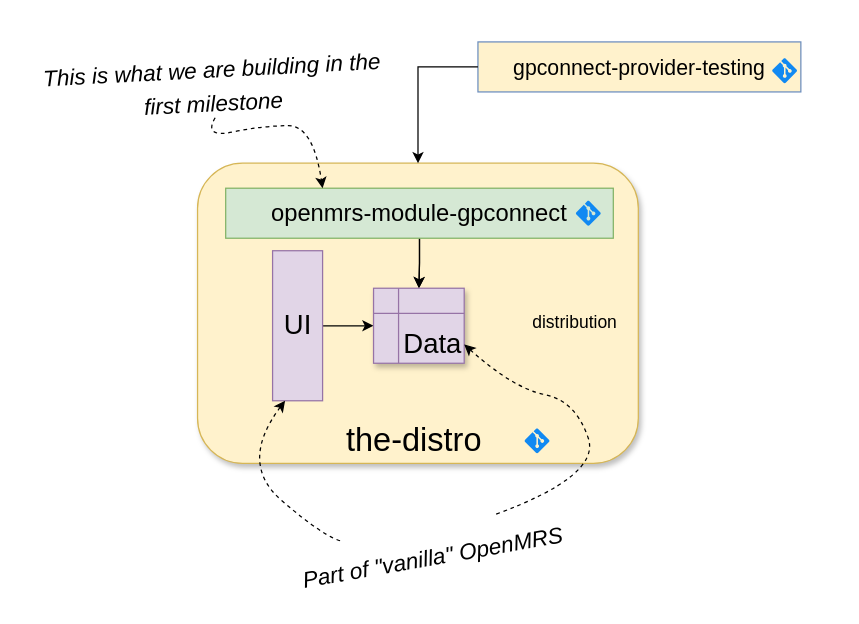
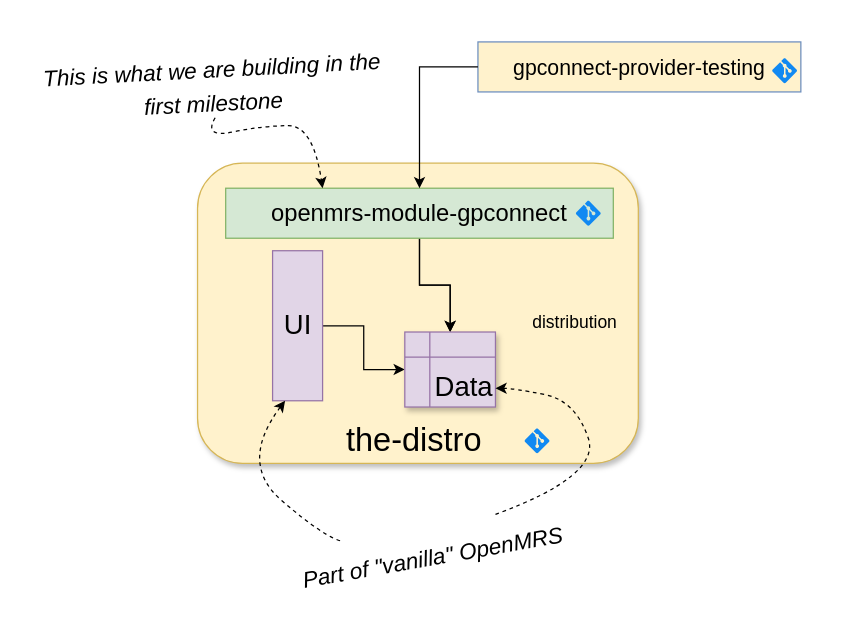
(418, 109) -> (419, 122)
(419, 326) -> (450, 369)
